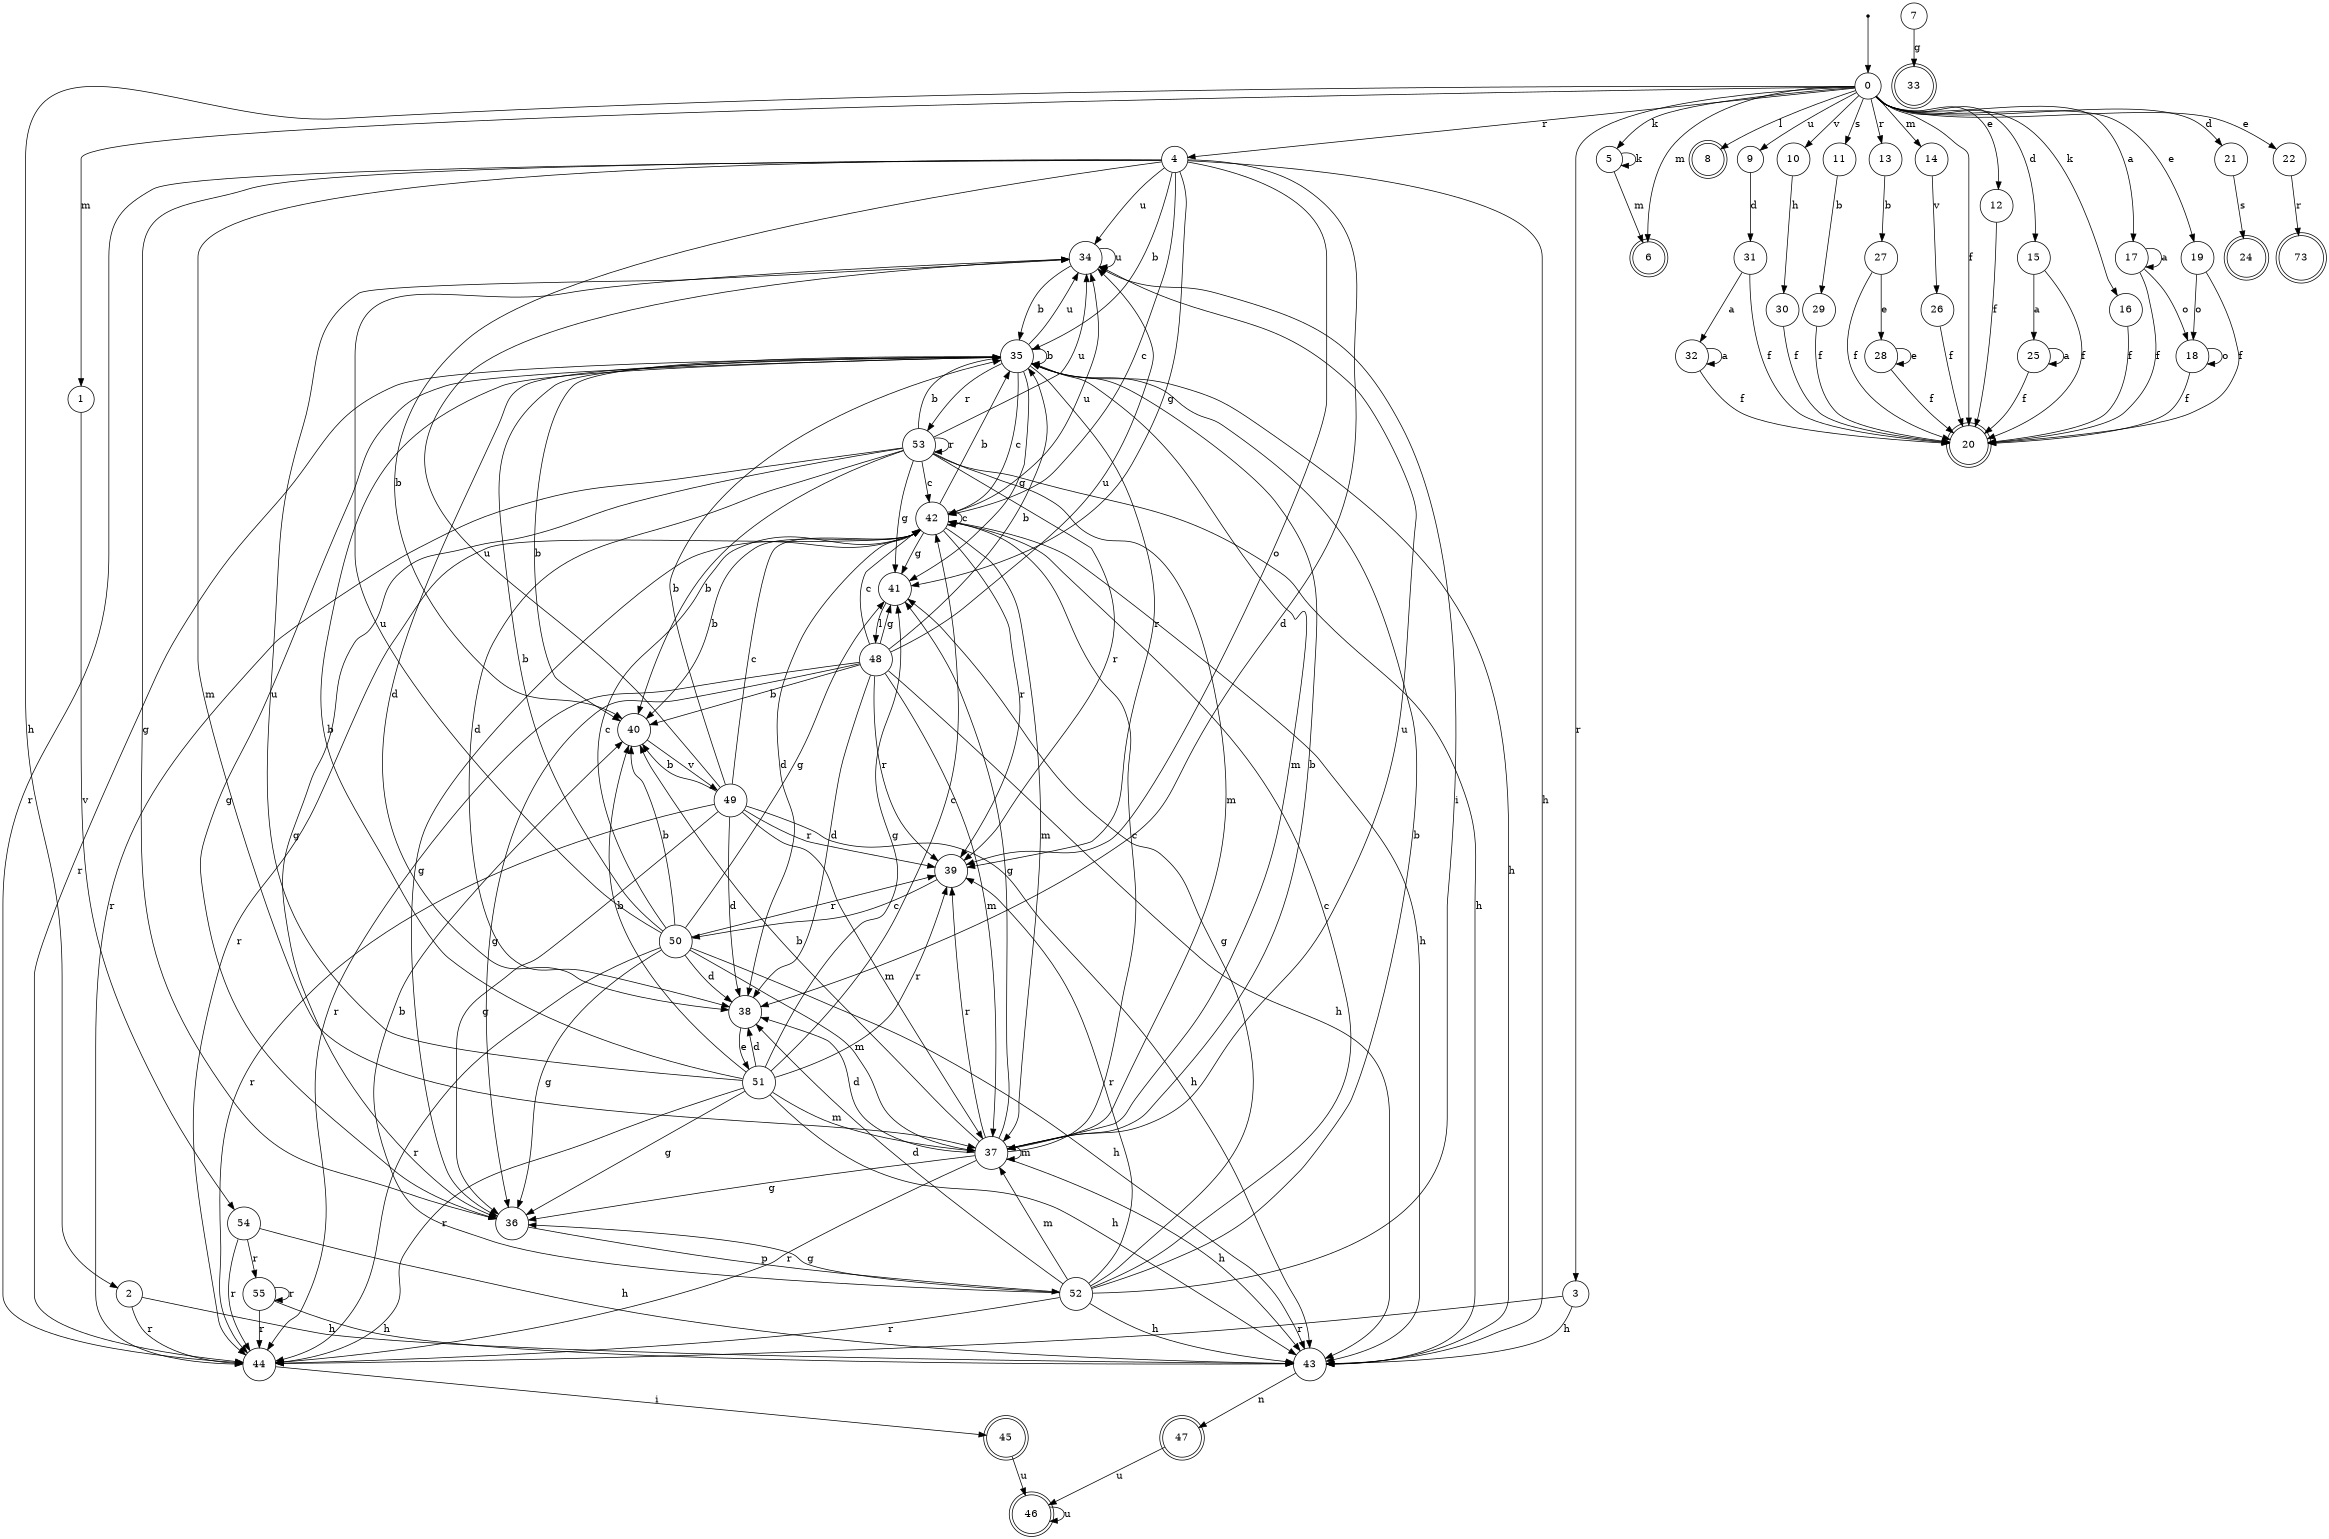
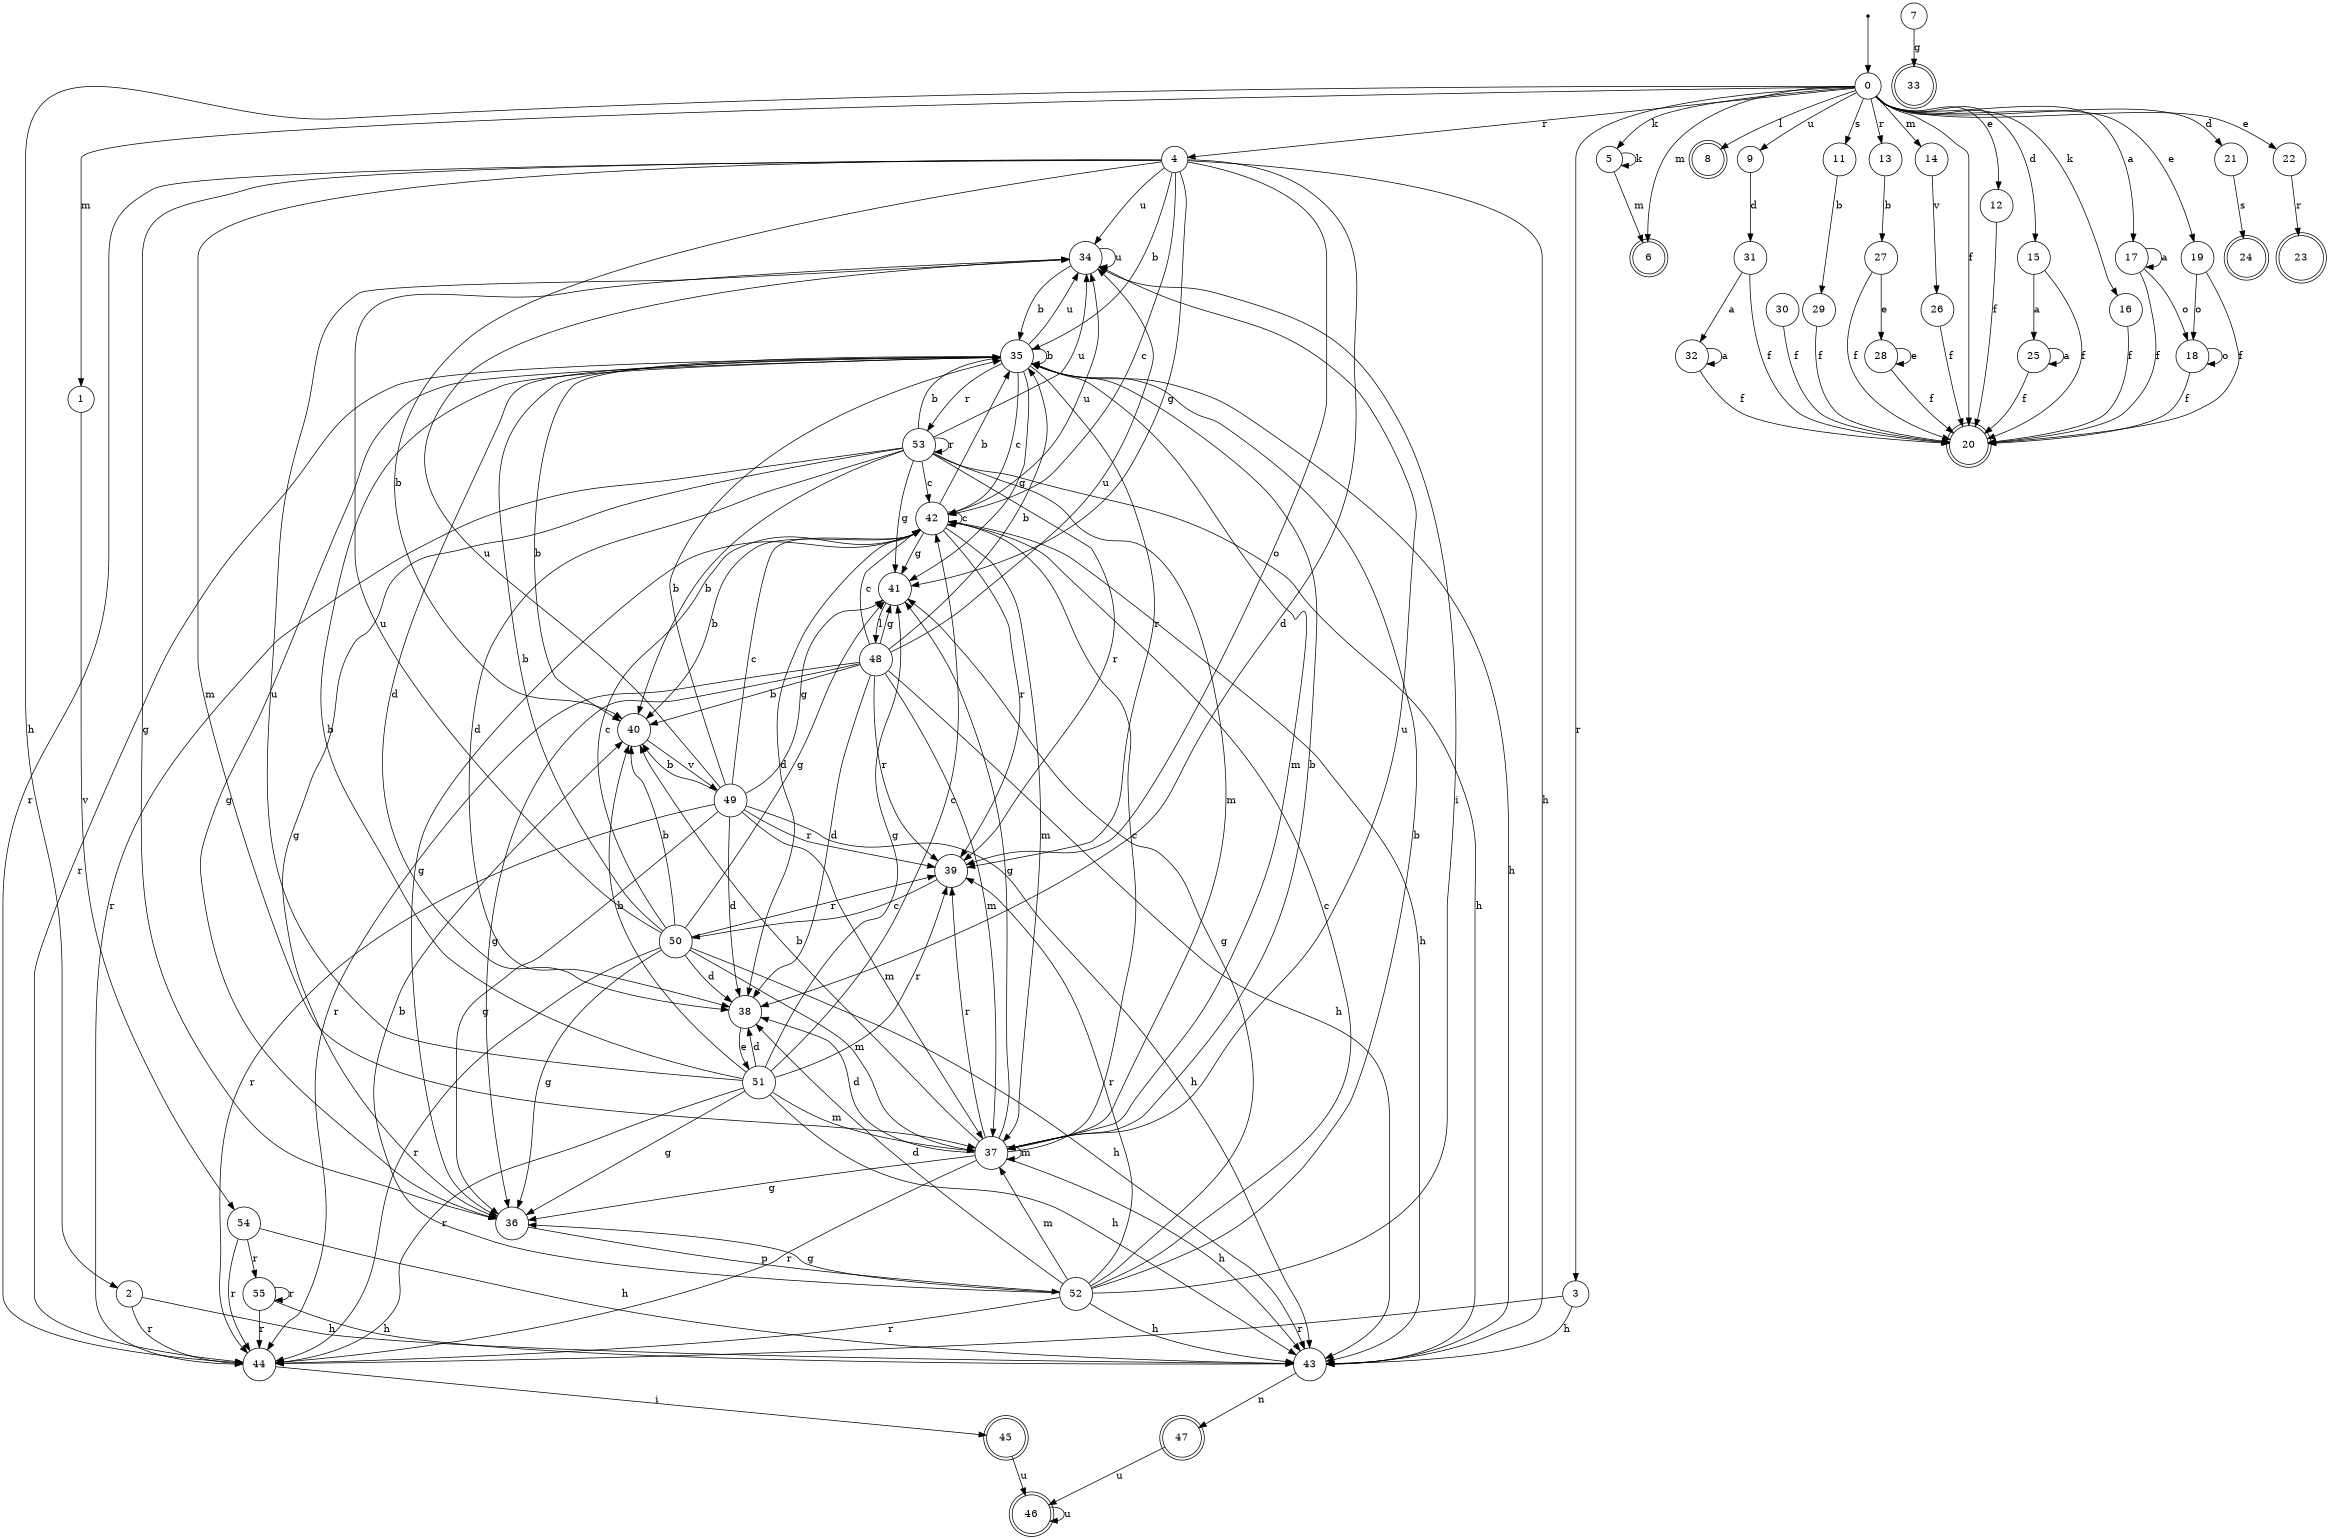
(1794, 159) -> none
(2301, 258) -> (2301, 258)
none -> (801, 688)
(349, 729) -> none
